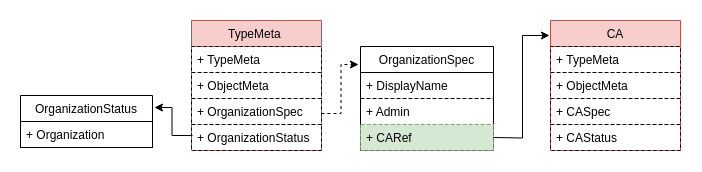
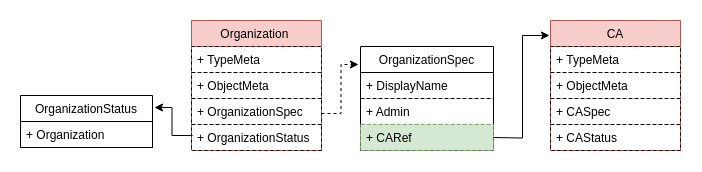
(256, 34) -> (256, 34)
